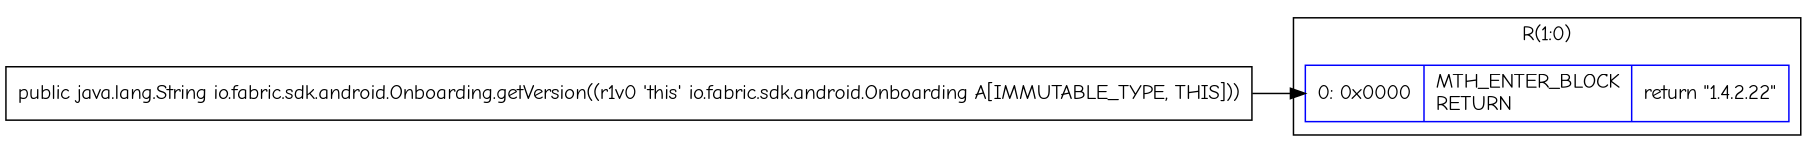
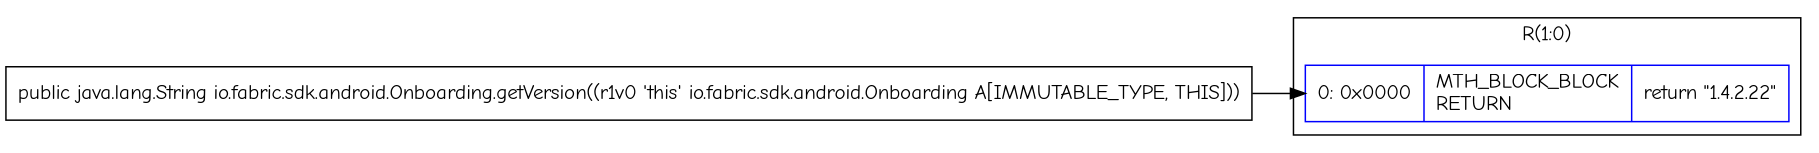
(1528, 82) -> (1528, 82)
